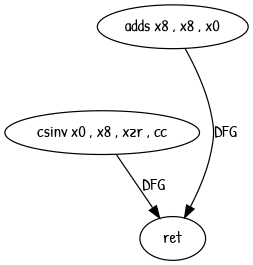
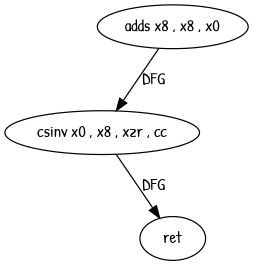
(213, 127) -> (141, 74)
